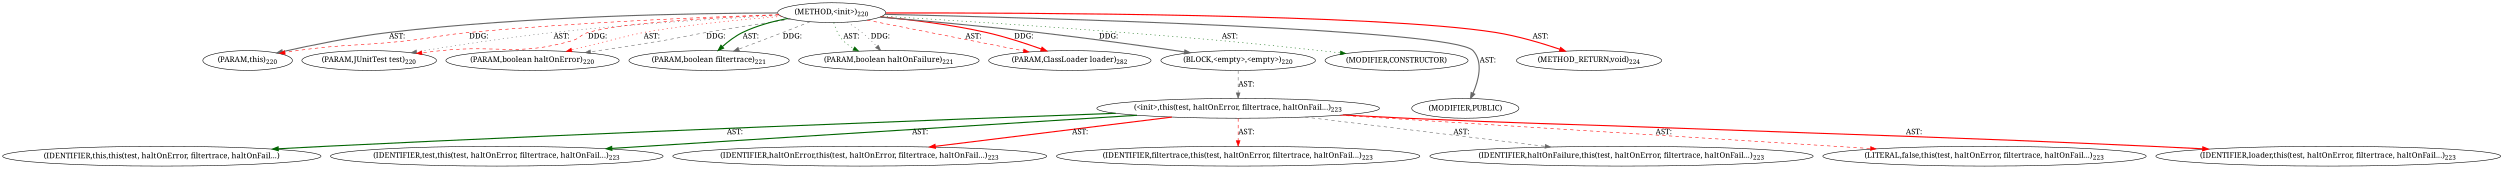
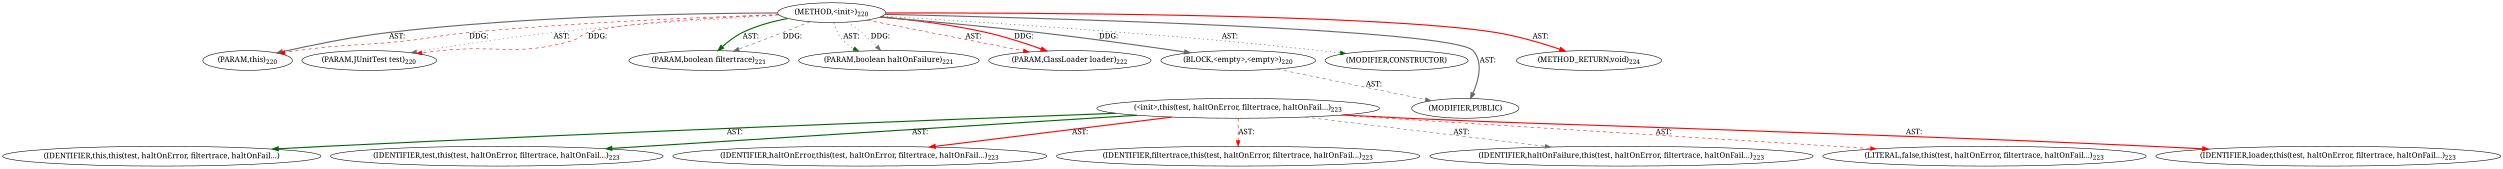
(1122, 60) -> (1122, 60)
(533, 61) -> none
(1238, 82) -> (1351, 84)
